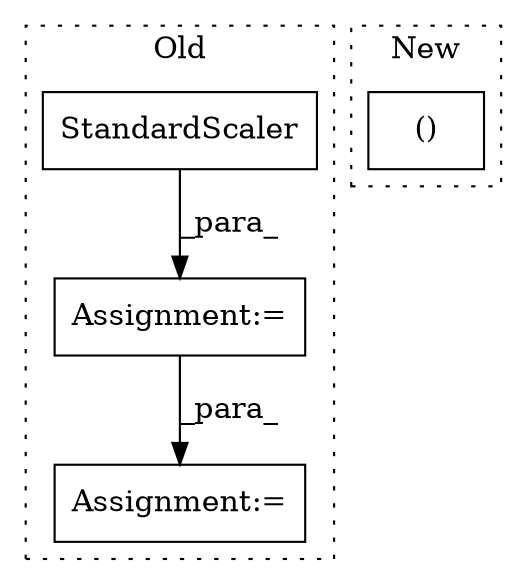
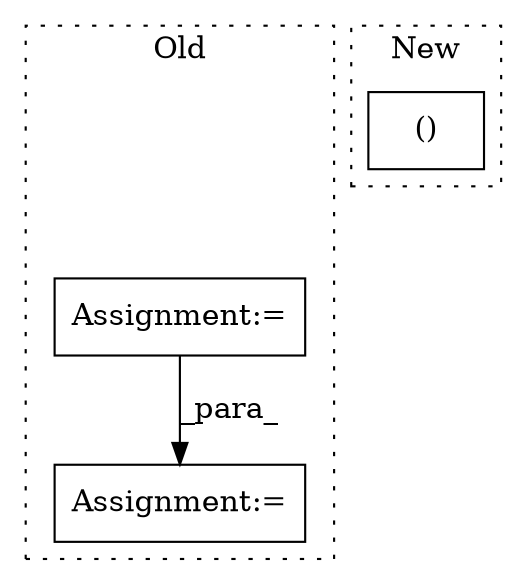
(180, 131) -> none
